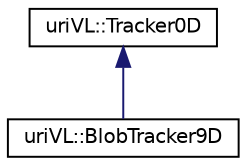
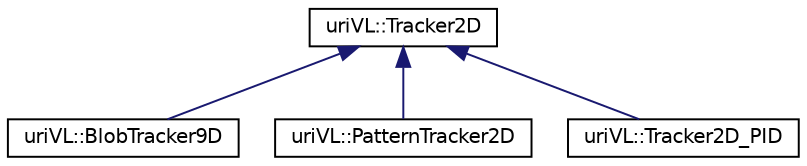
(123, 28) -> (403, 28)
none -> (403, 138)
none -> (683, 138)
